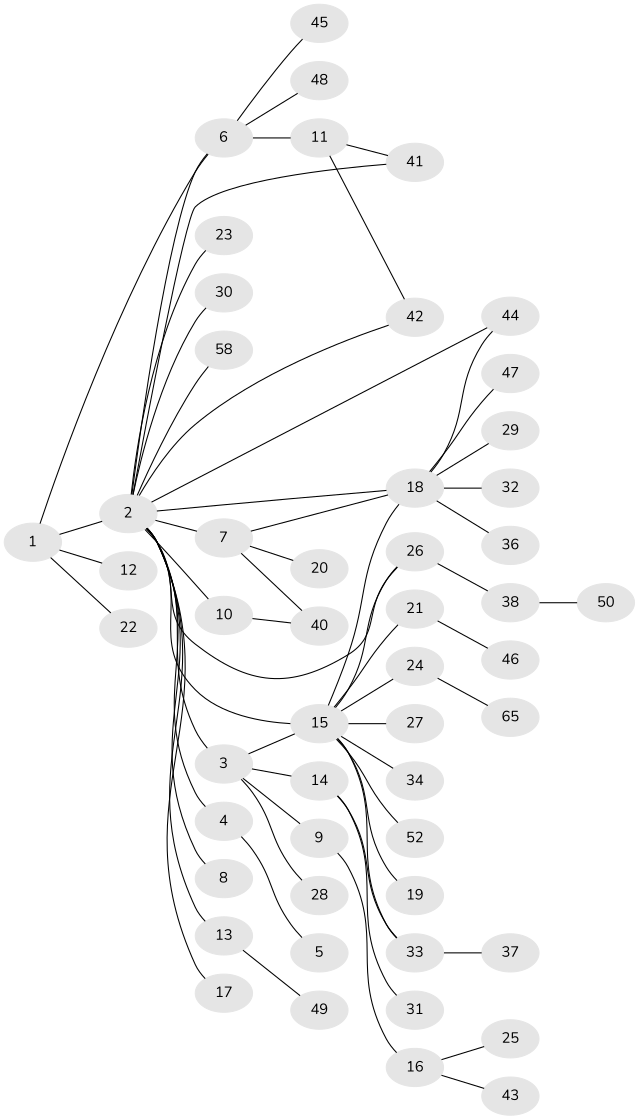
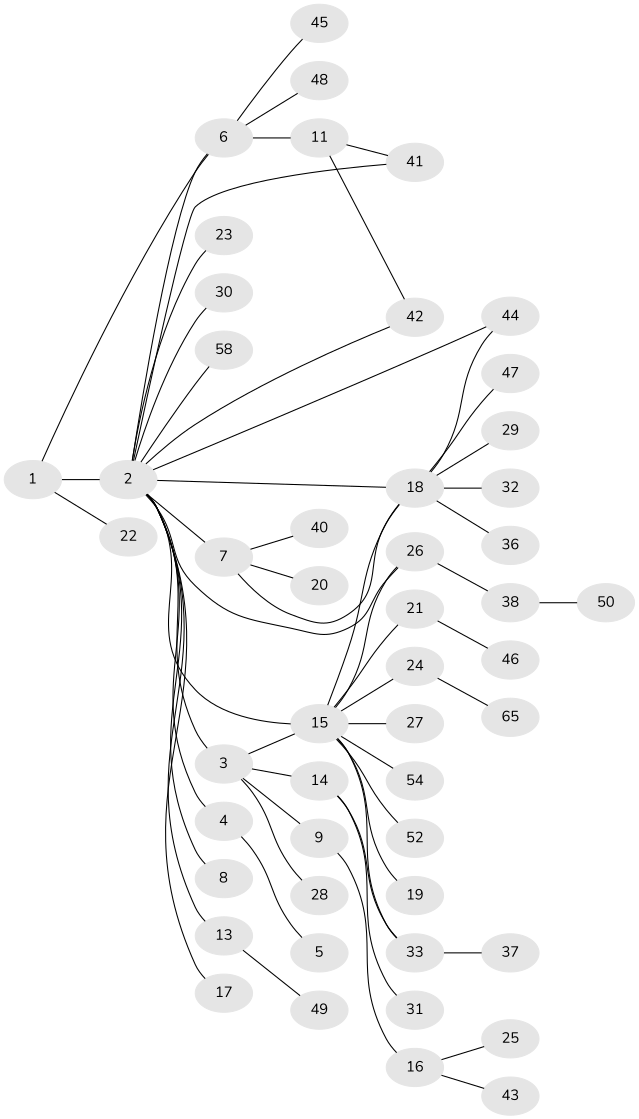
(128, 571) -> none
(224, 615) -> none
(415, 781) -> (415, 781)
